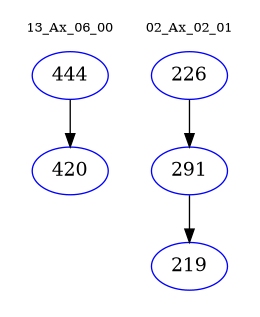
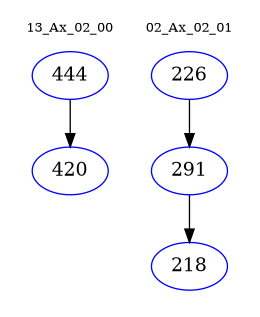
(70, 28) -> (70, 28)
(189, 266) -> (189, 266)
